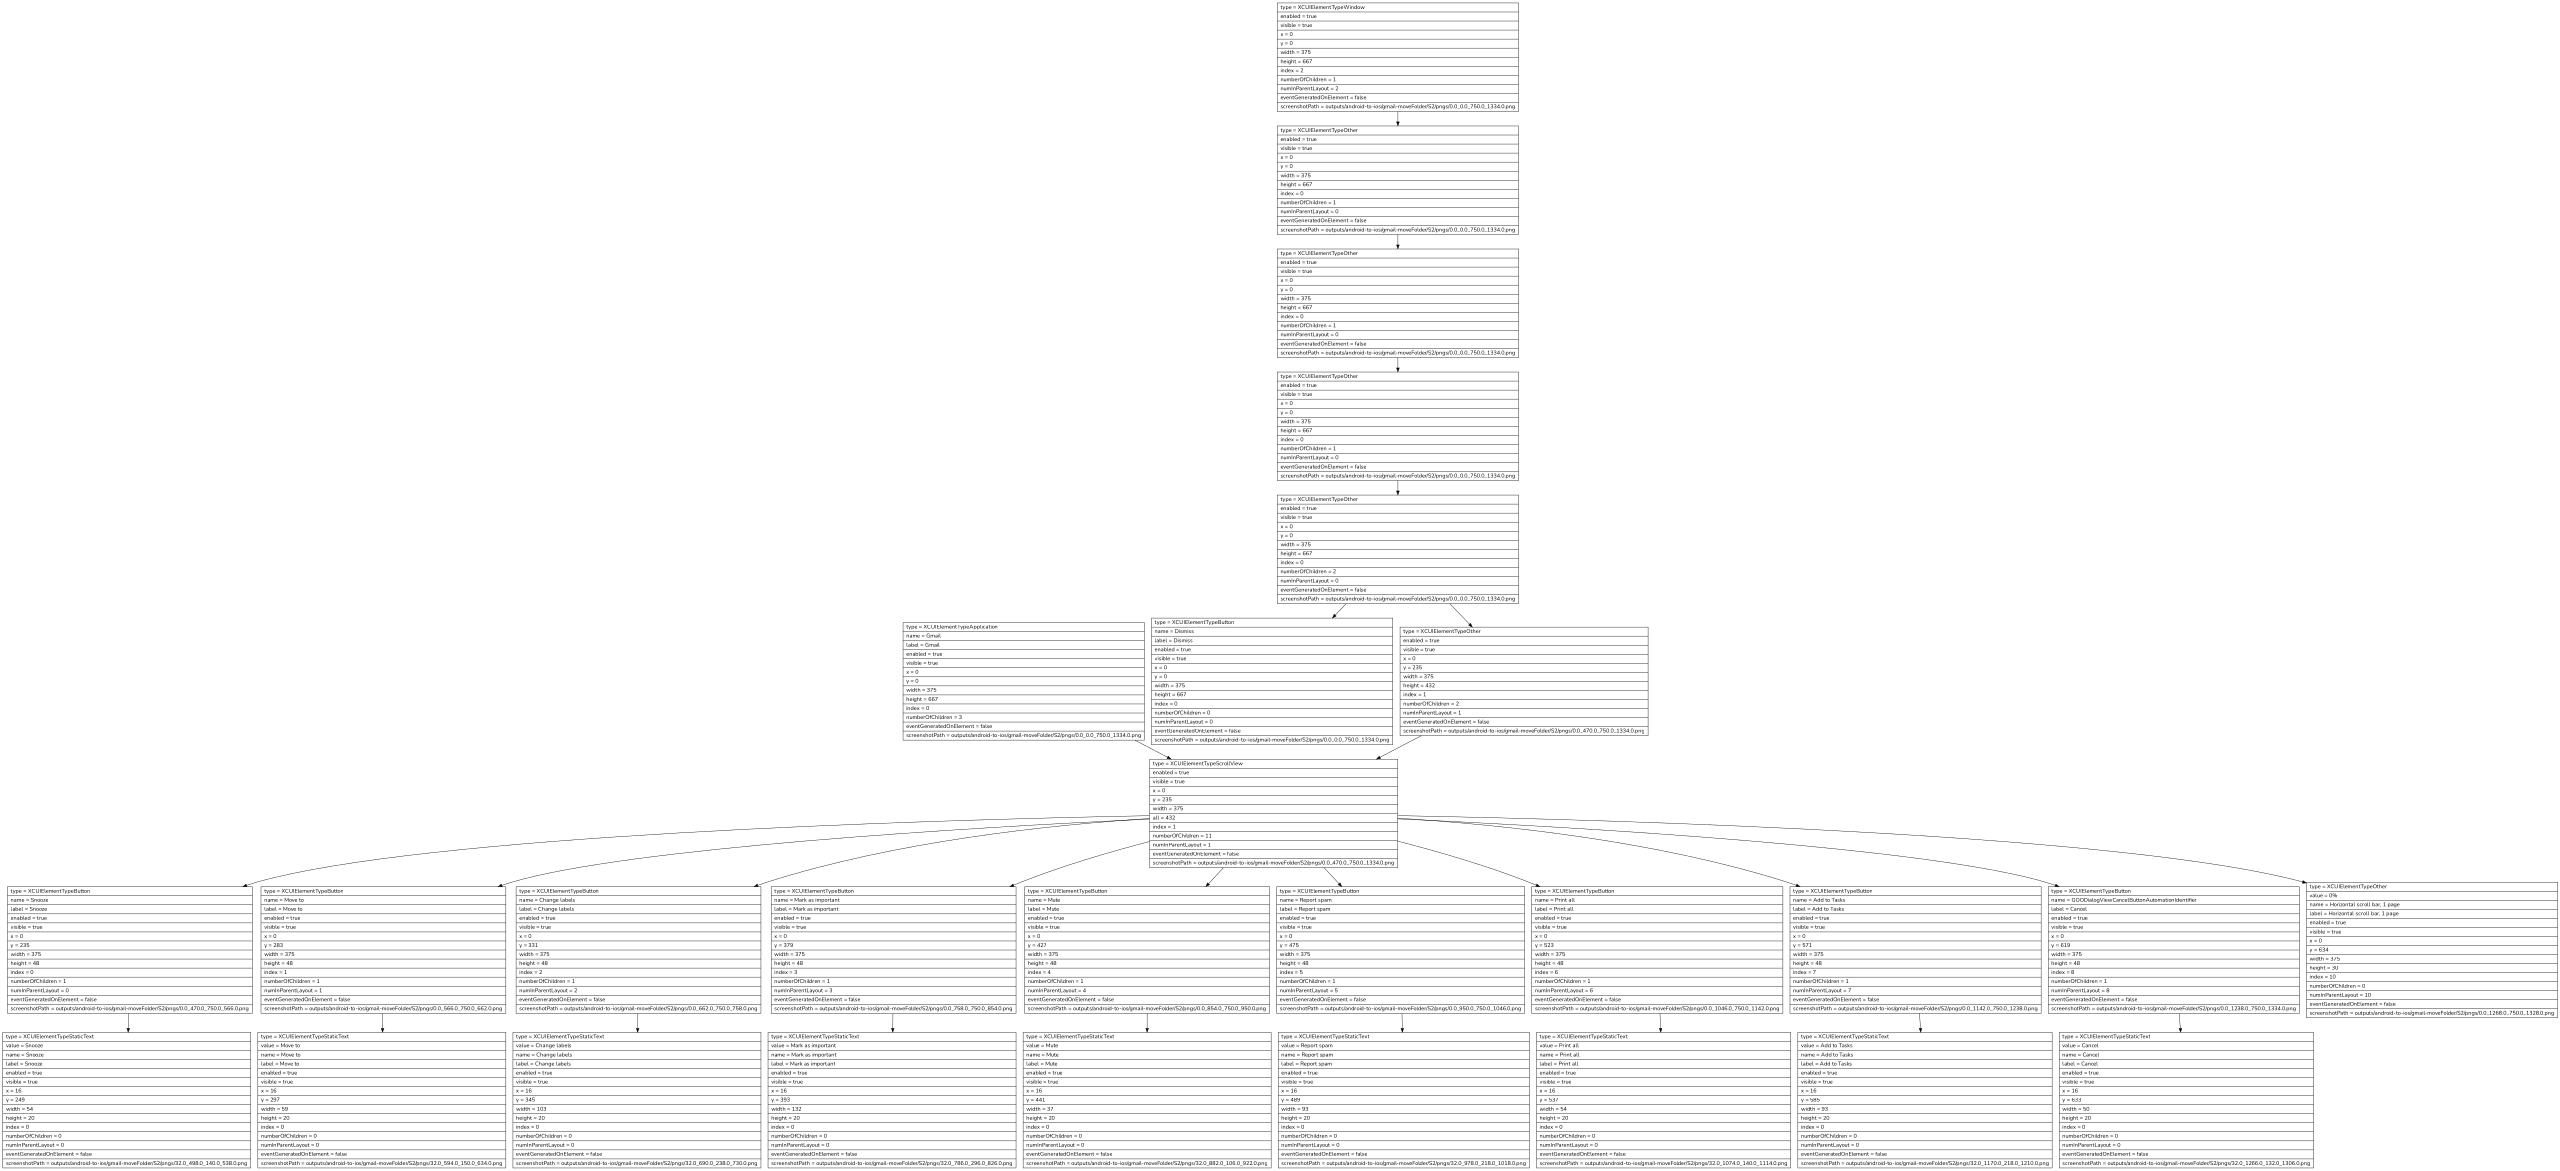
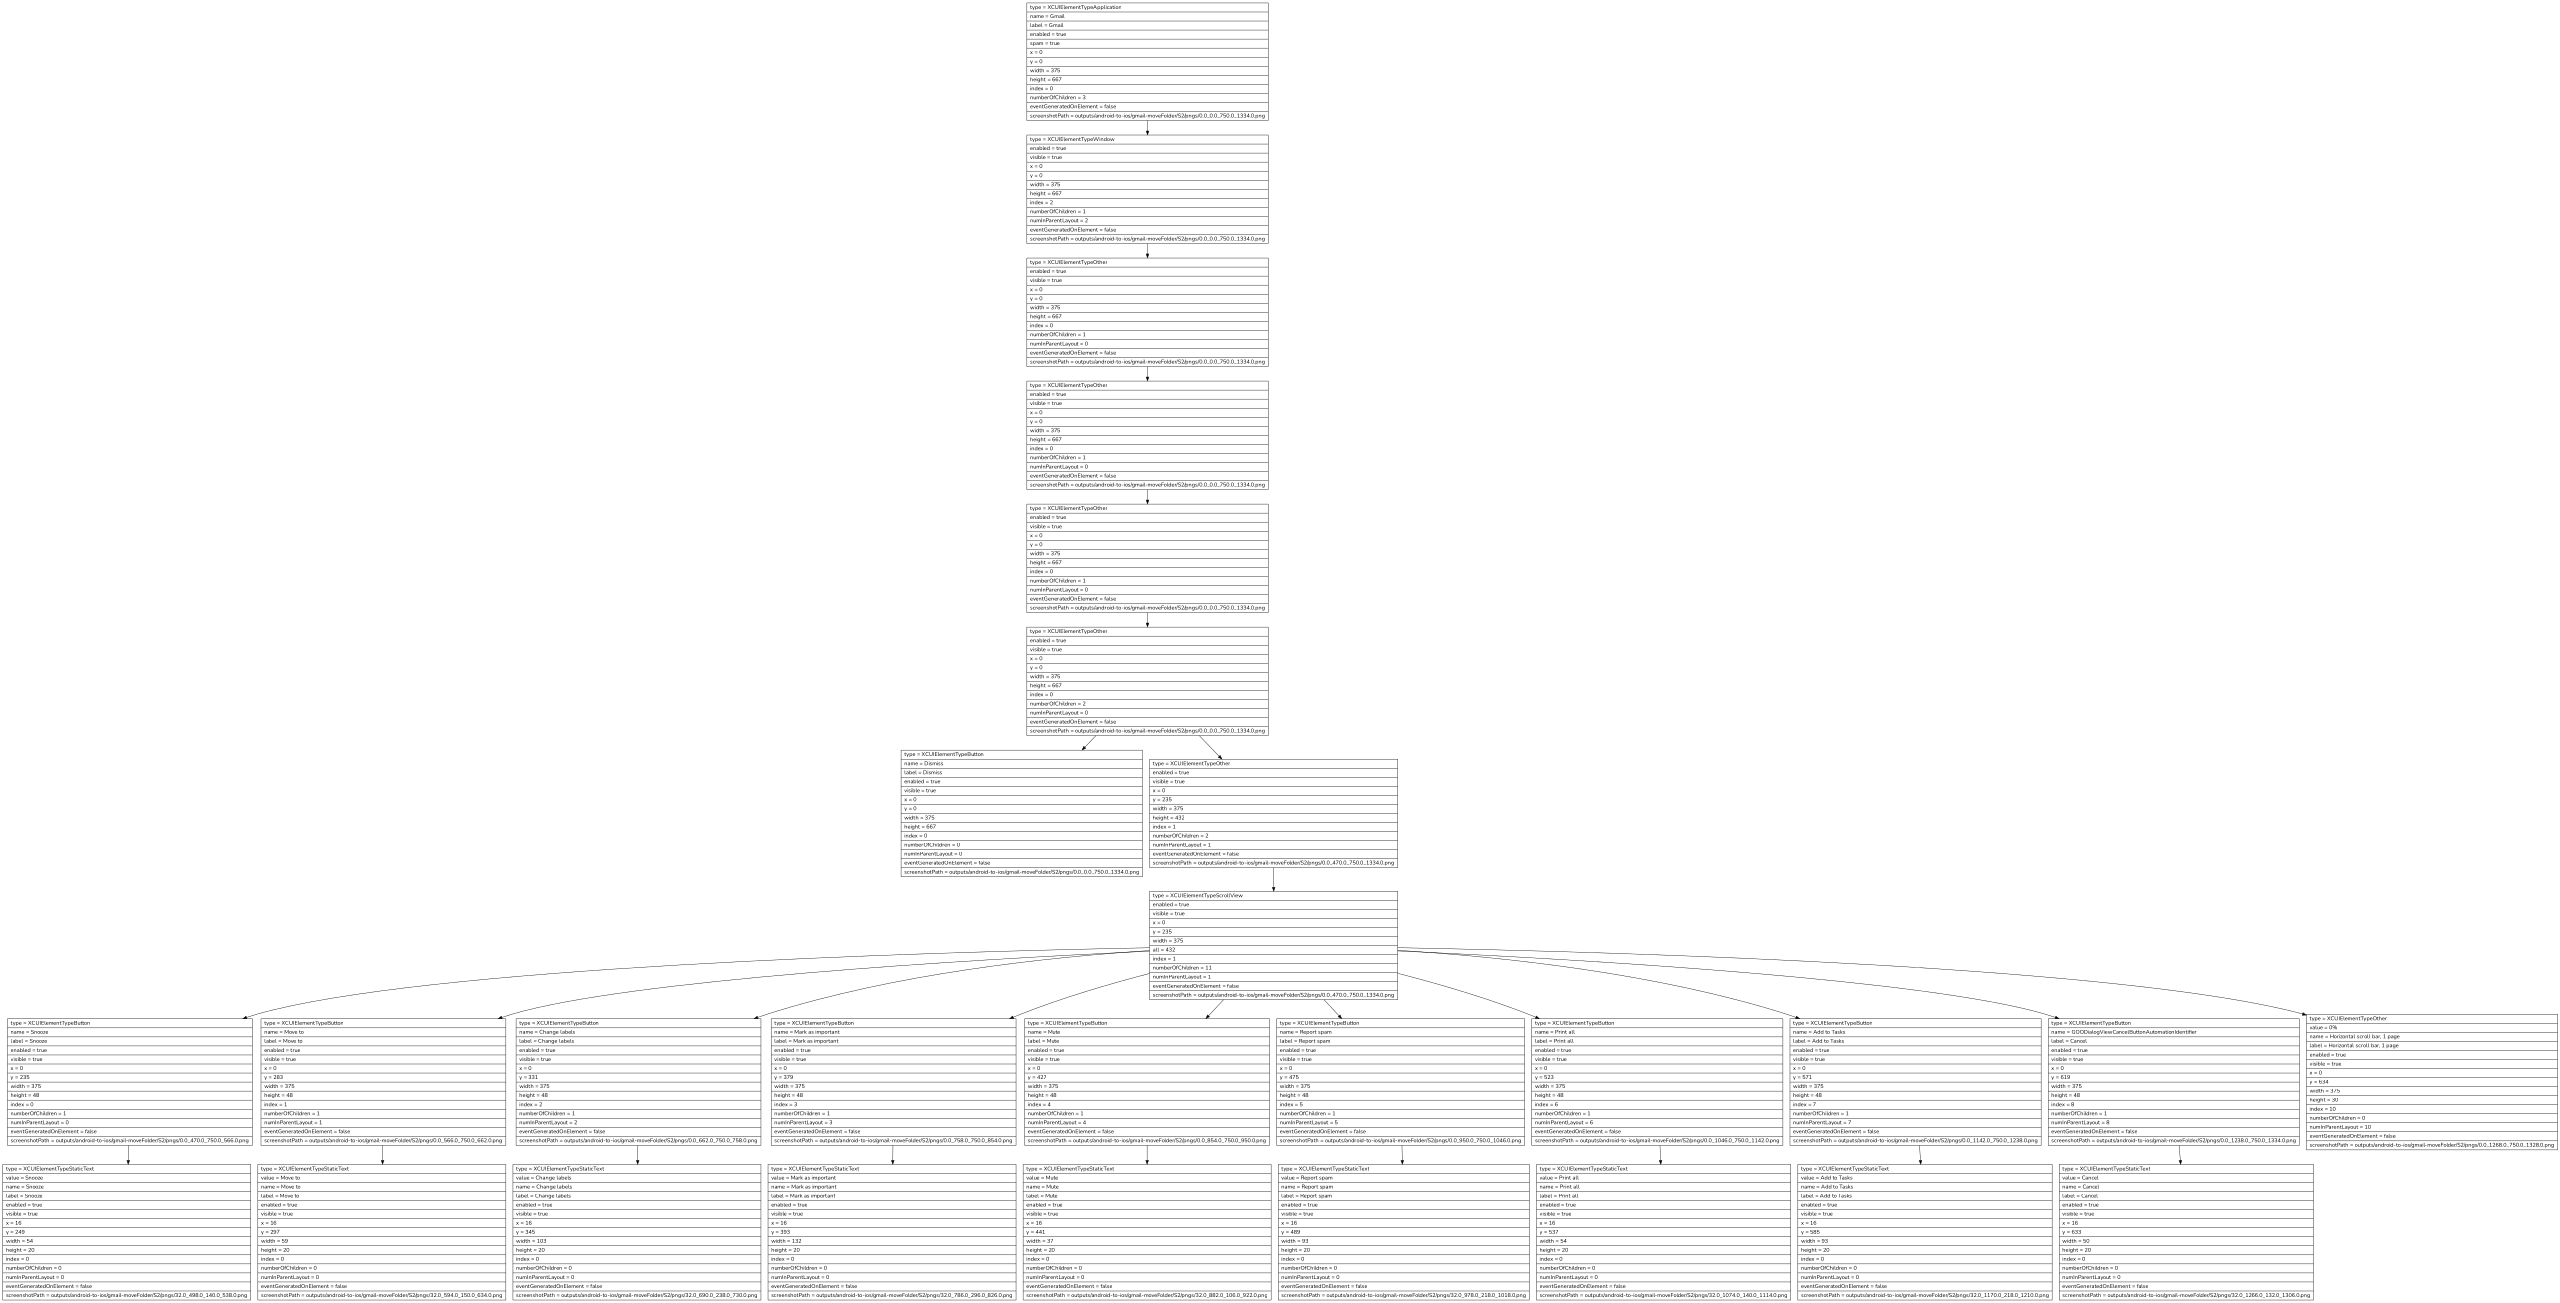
(922, 663) -> (1045, 43)
(1151, 749) -> (1148, 126)
